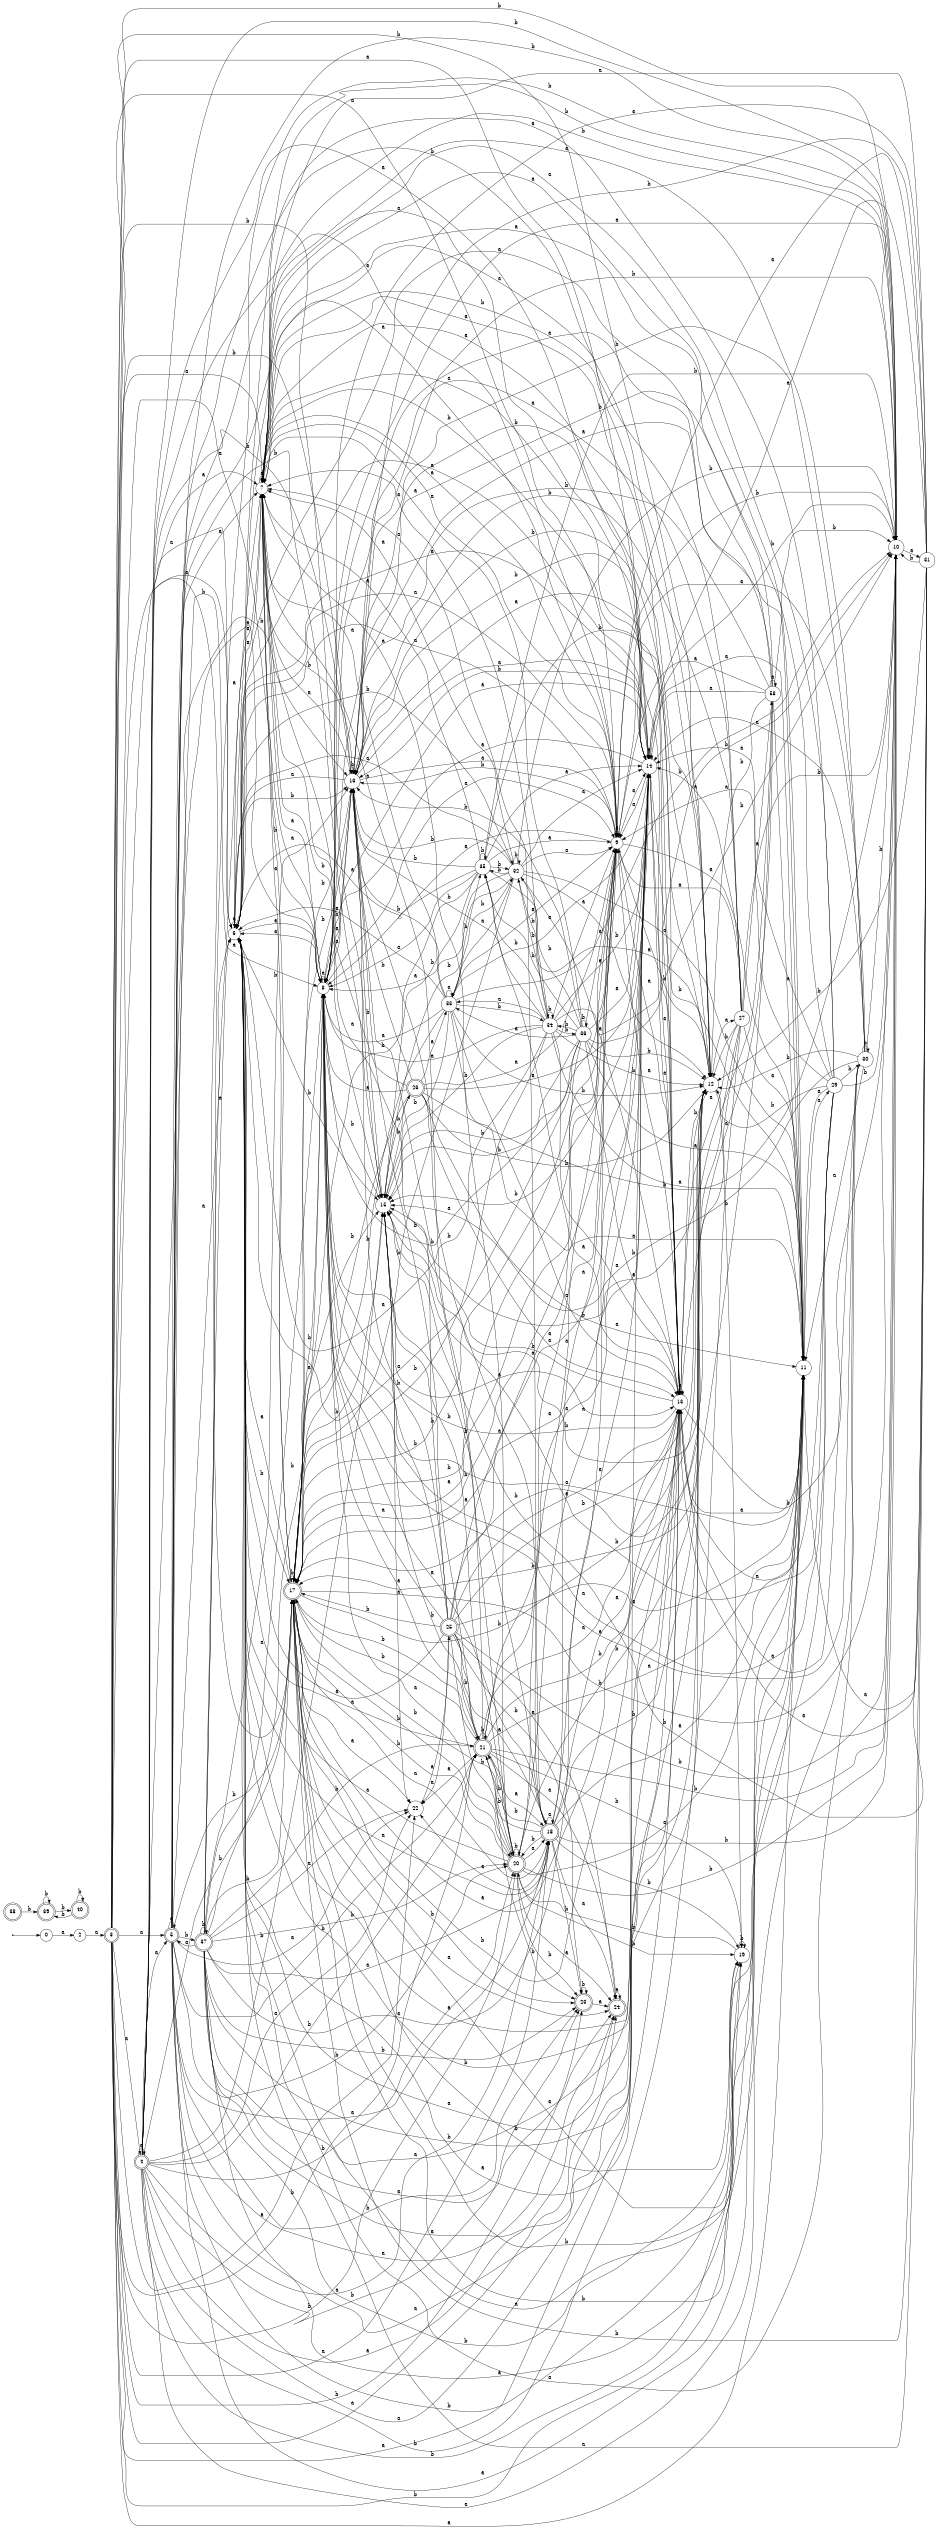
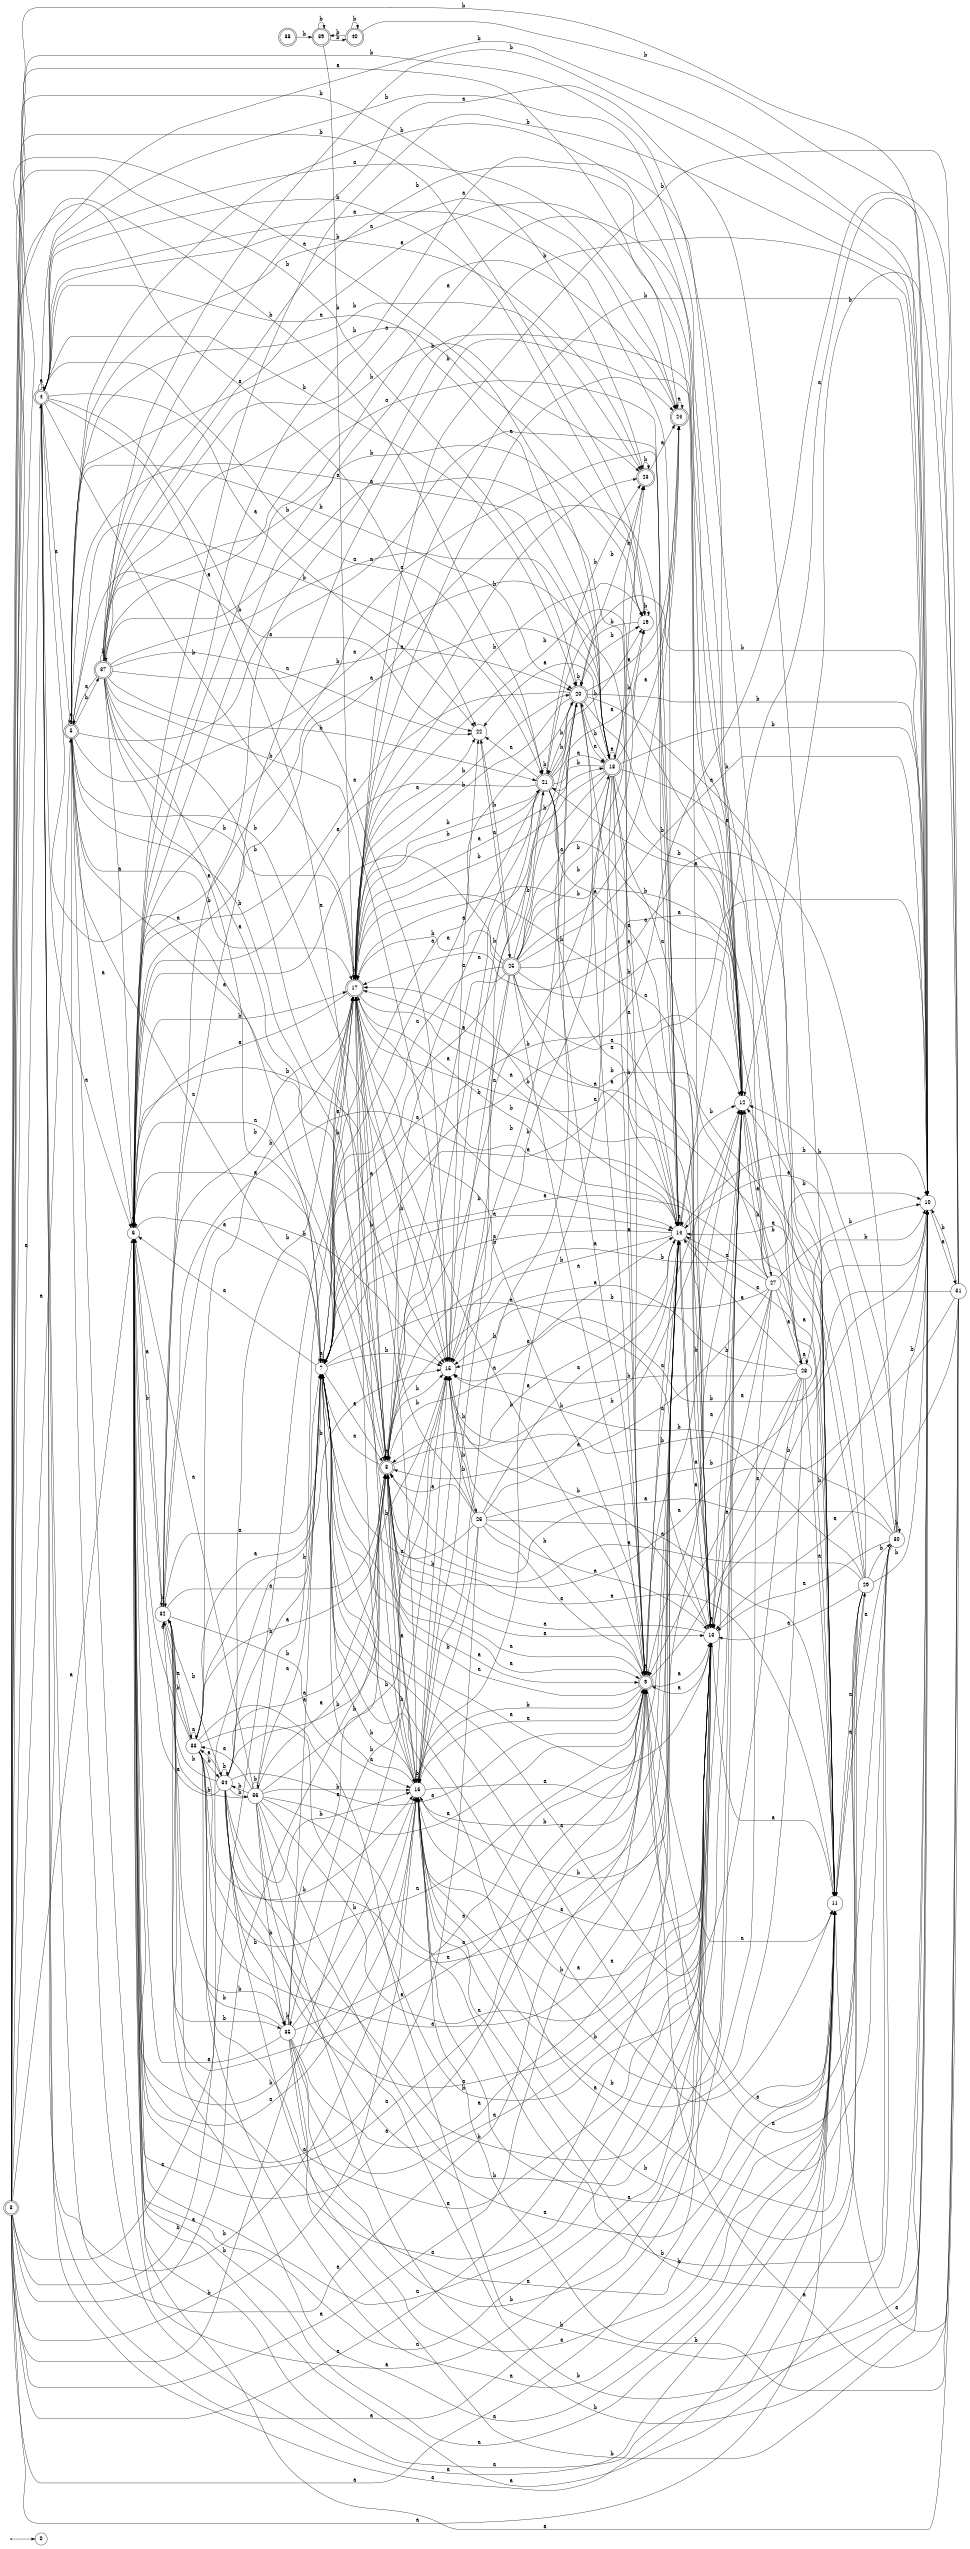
(617, 221) -> (662, 1258)
(449, 418) -> (495, 1214)
(194, 442) -> (878, 181)
(399, 495) -> (271, 1632)
(773, 694) -> (804, 1371)
(617, 843) -> (646, 1682)
(323, 988) -> (387, 1467)
(433, 1048) -> (148, 2098)
(416, 1088) -> (479, 1520)
(333, 1181) -> (340, 487)
(734, 1517) -> (617, 823)
(432, 1783) -> (495, 805)
(80, 1935) -> none
(583, 2299) -> (629, 942)
